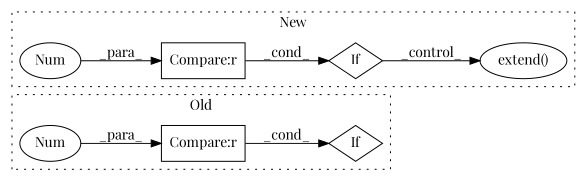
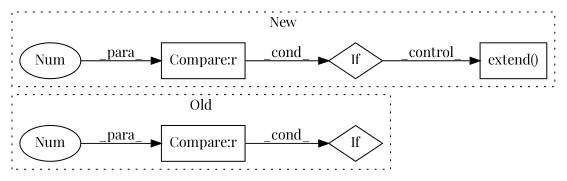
(523, 61) -> (513, 61)
